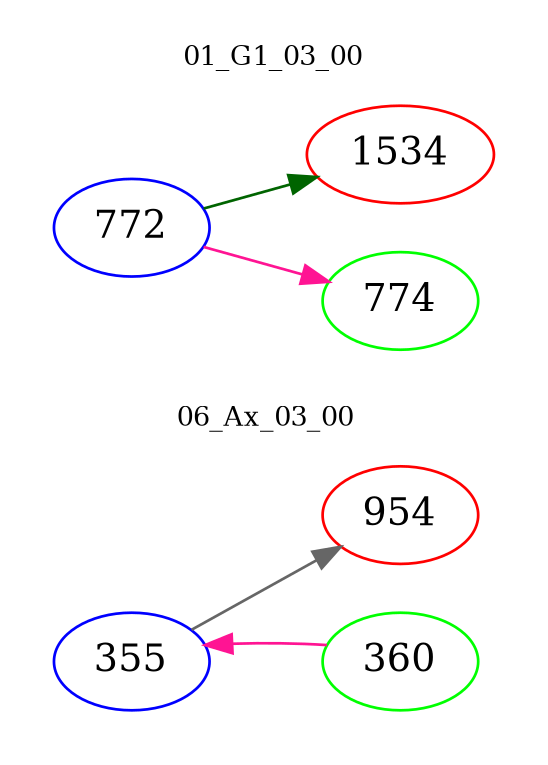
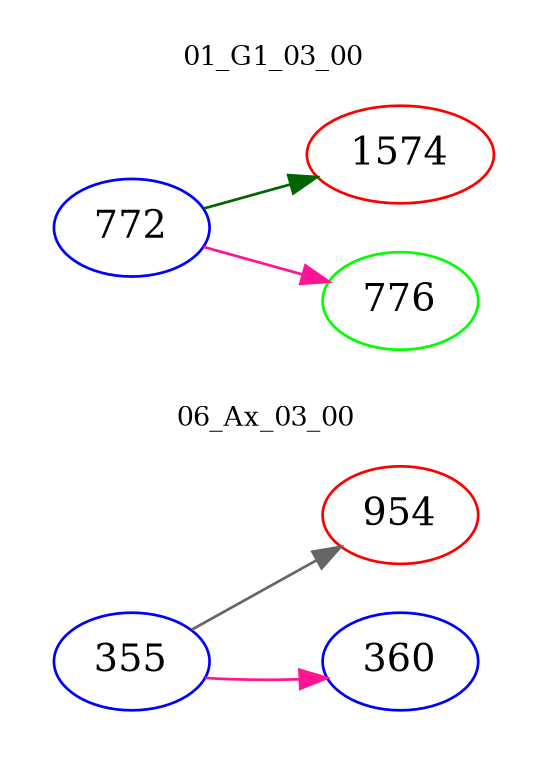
(400, 155) -> (400, 155)
(400, 301) -> (400, 301)
(280, 643) -> (252, 680)
(400, 662) -> (400, 662)
